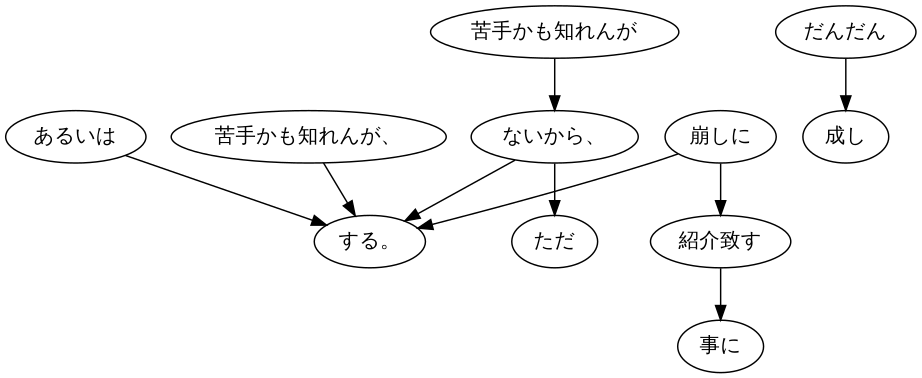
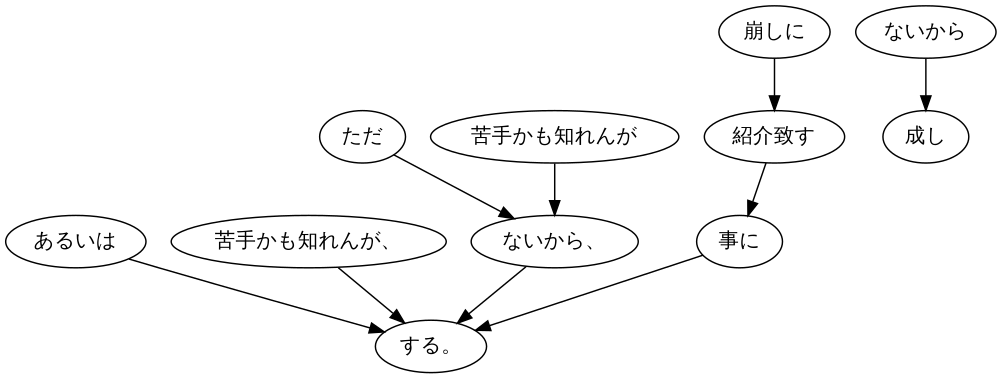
(846, 32) -> (926, 32)
(555, 182) -> (447, 183)
(568, 188) -> (596, 290)
